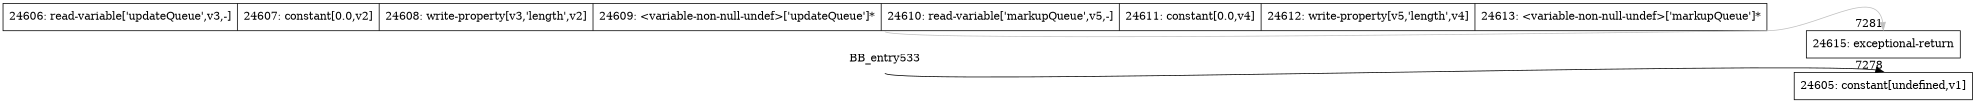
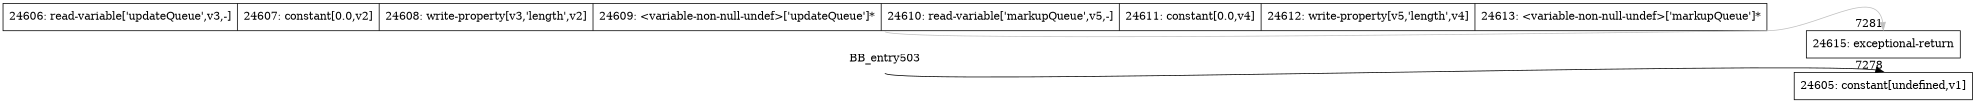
(885, 59) -> (885, 59)
